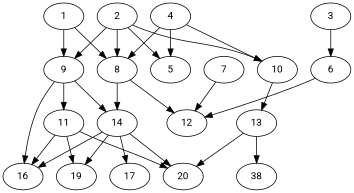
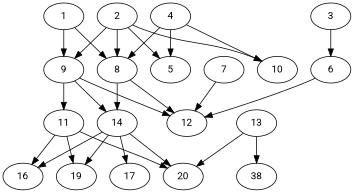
(269, 91) -> none
(34, 117) -> (123, 97)
